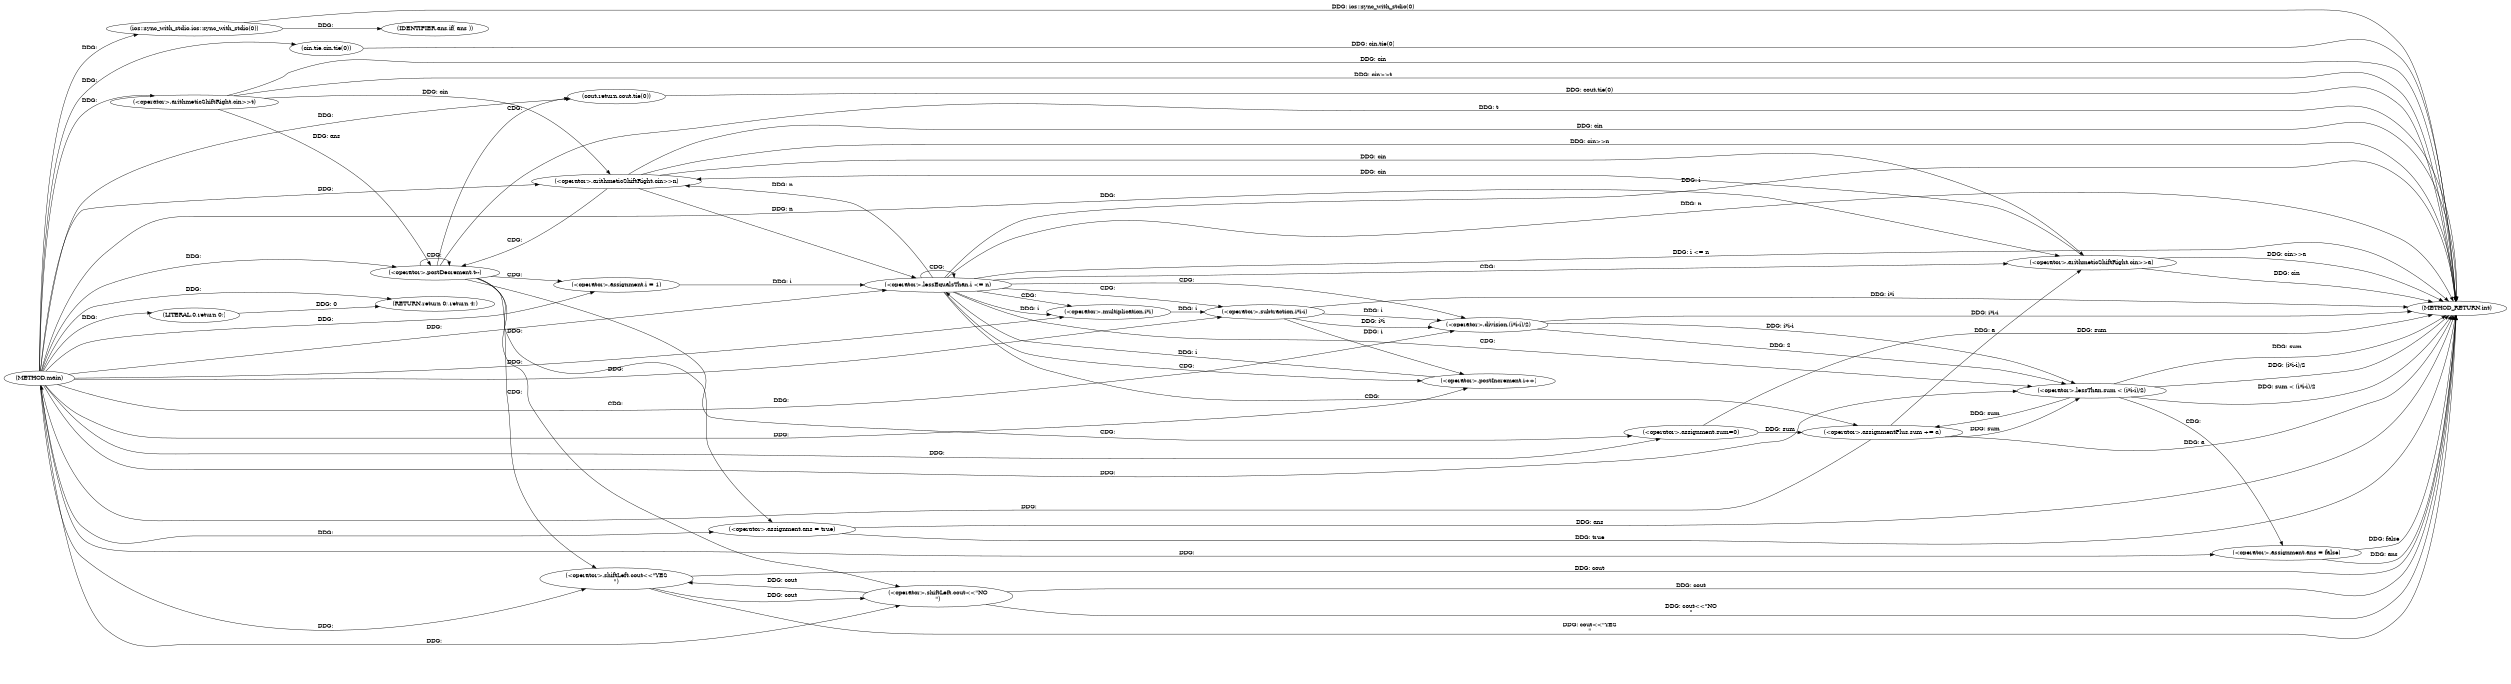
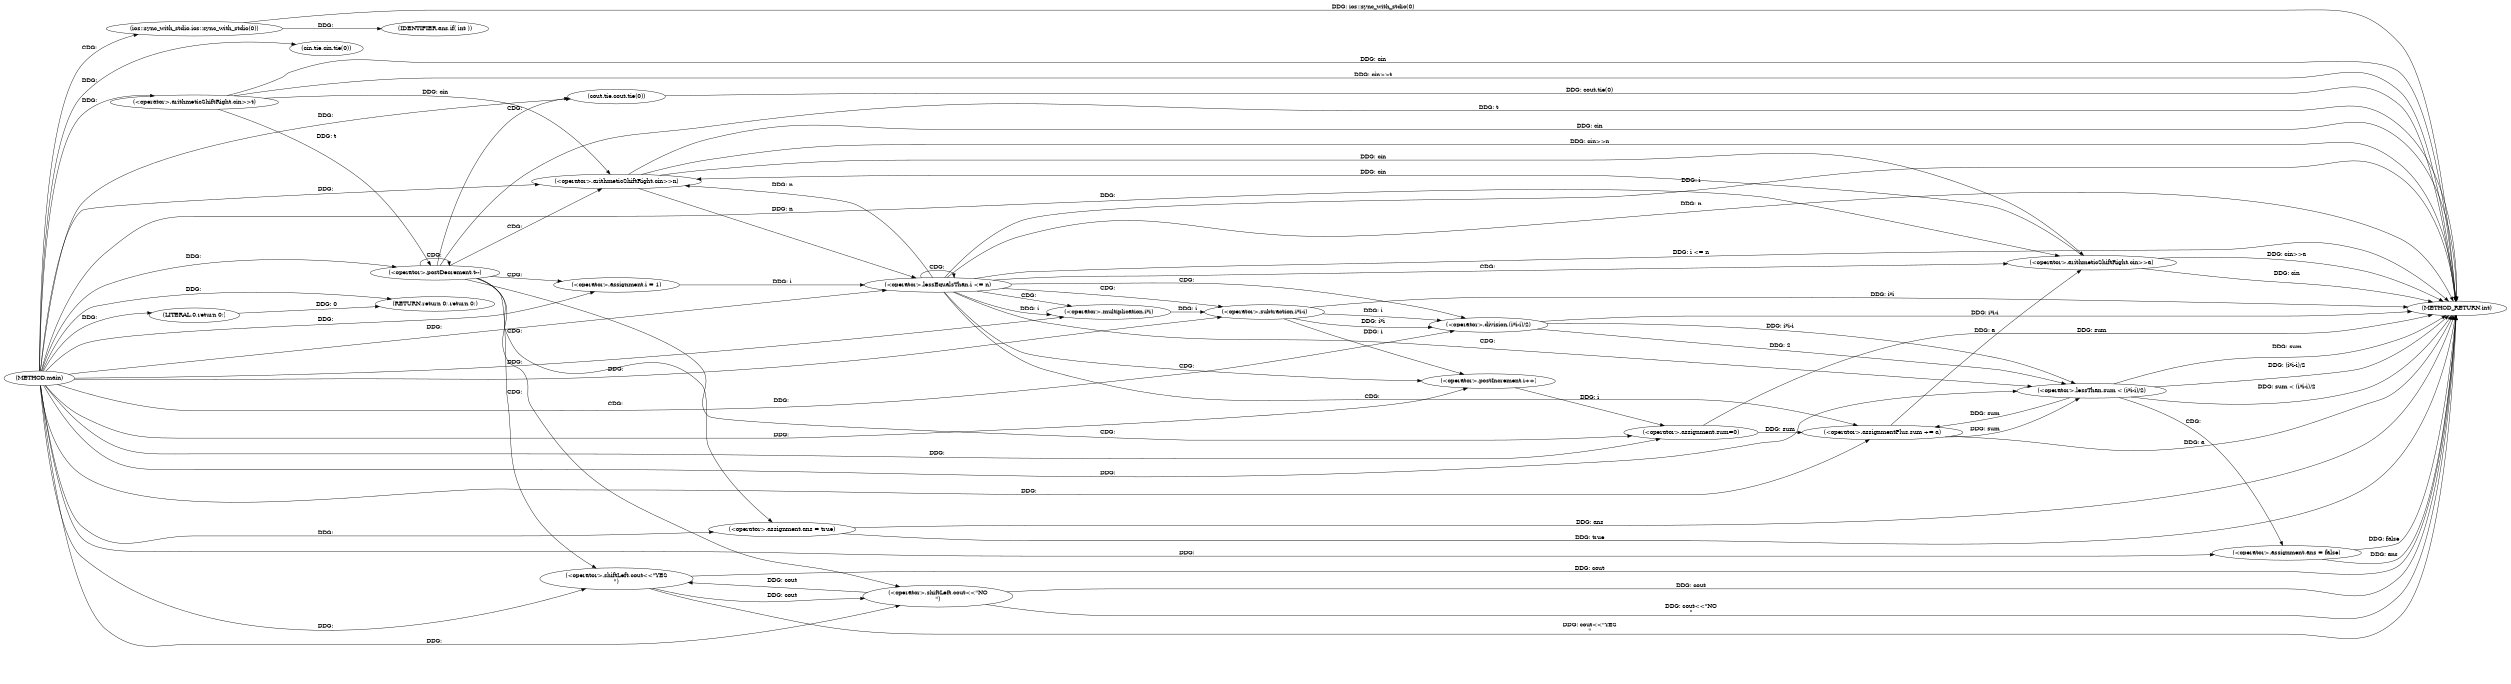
(435, 29) -> (435, 29)
(1509, 47) -> none
(90, 48) -> (90, 48)
(616, 97) -> (616, 97)
(326, 136) -> (326, 136)
(540, 235) -> (524, 228)
(435, 304) -> (435, 304)
(516, 331) -> (516, 331)
(1185, 356) -> (1588, 406)
(927, 511) -> (926, 493)
